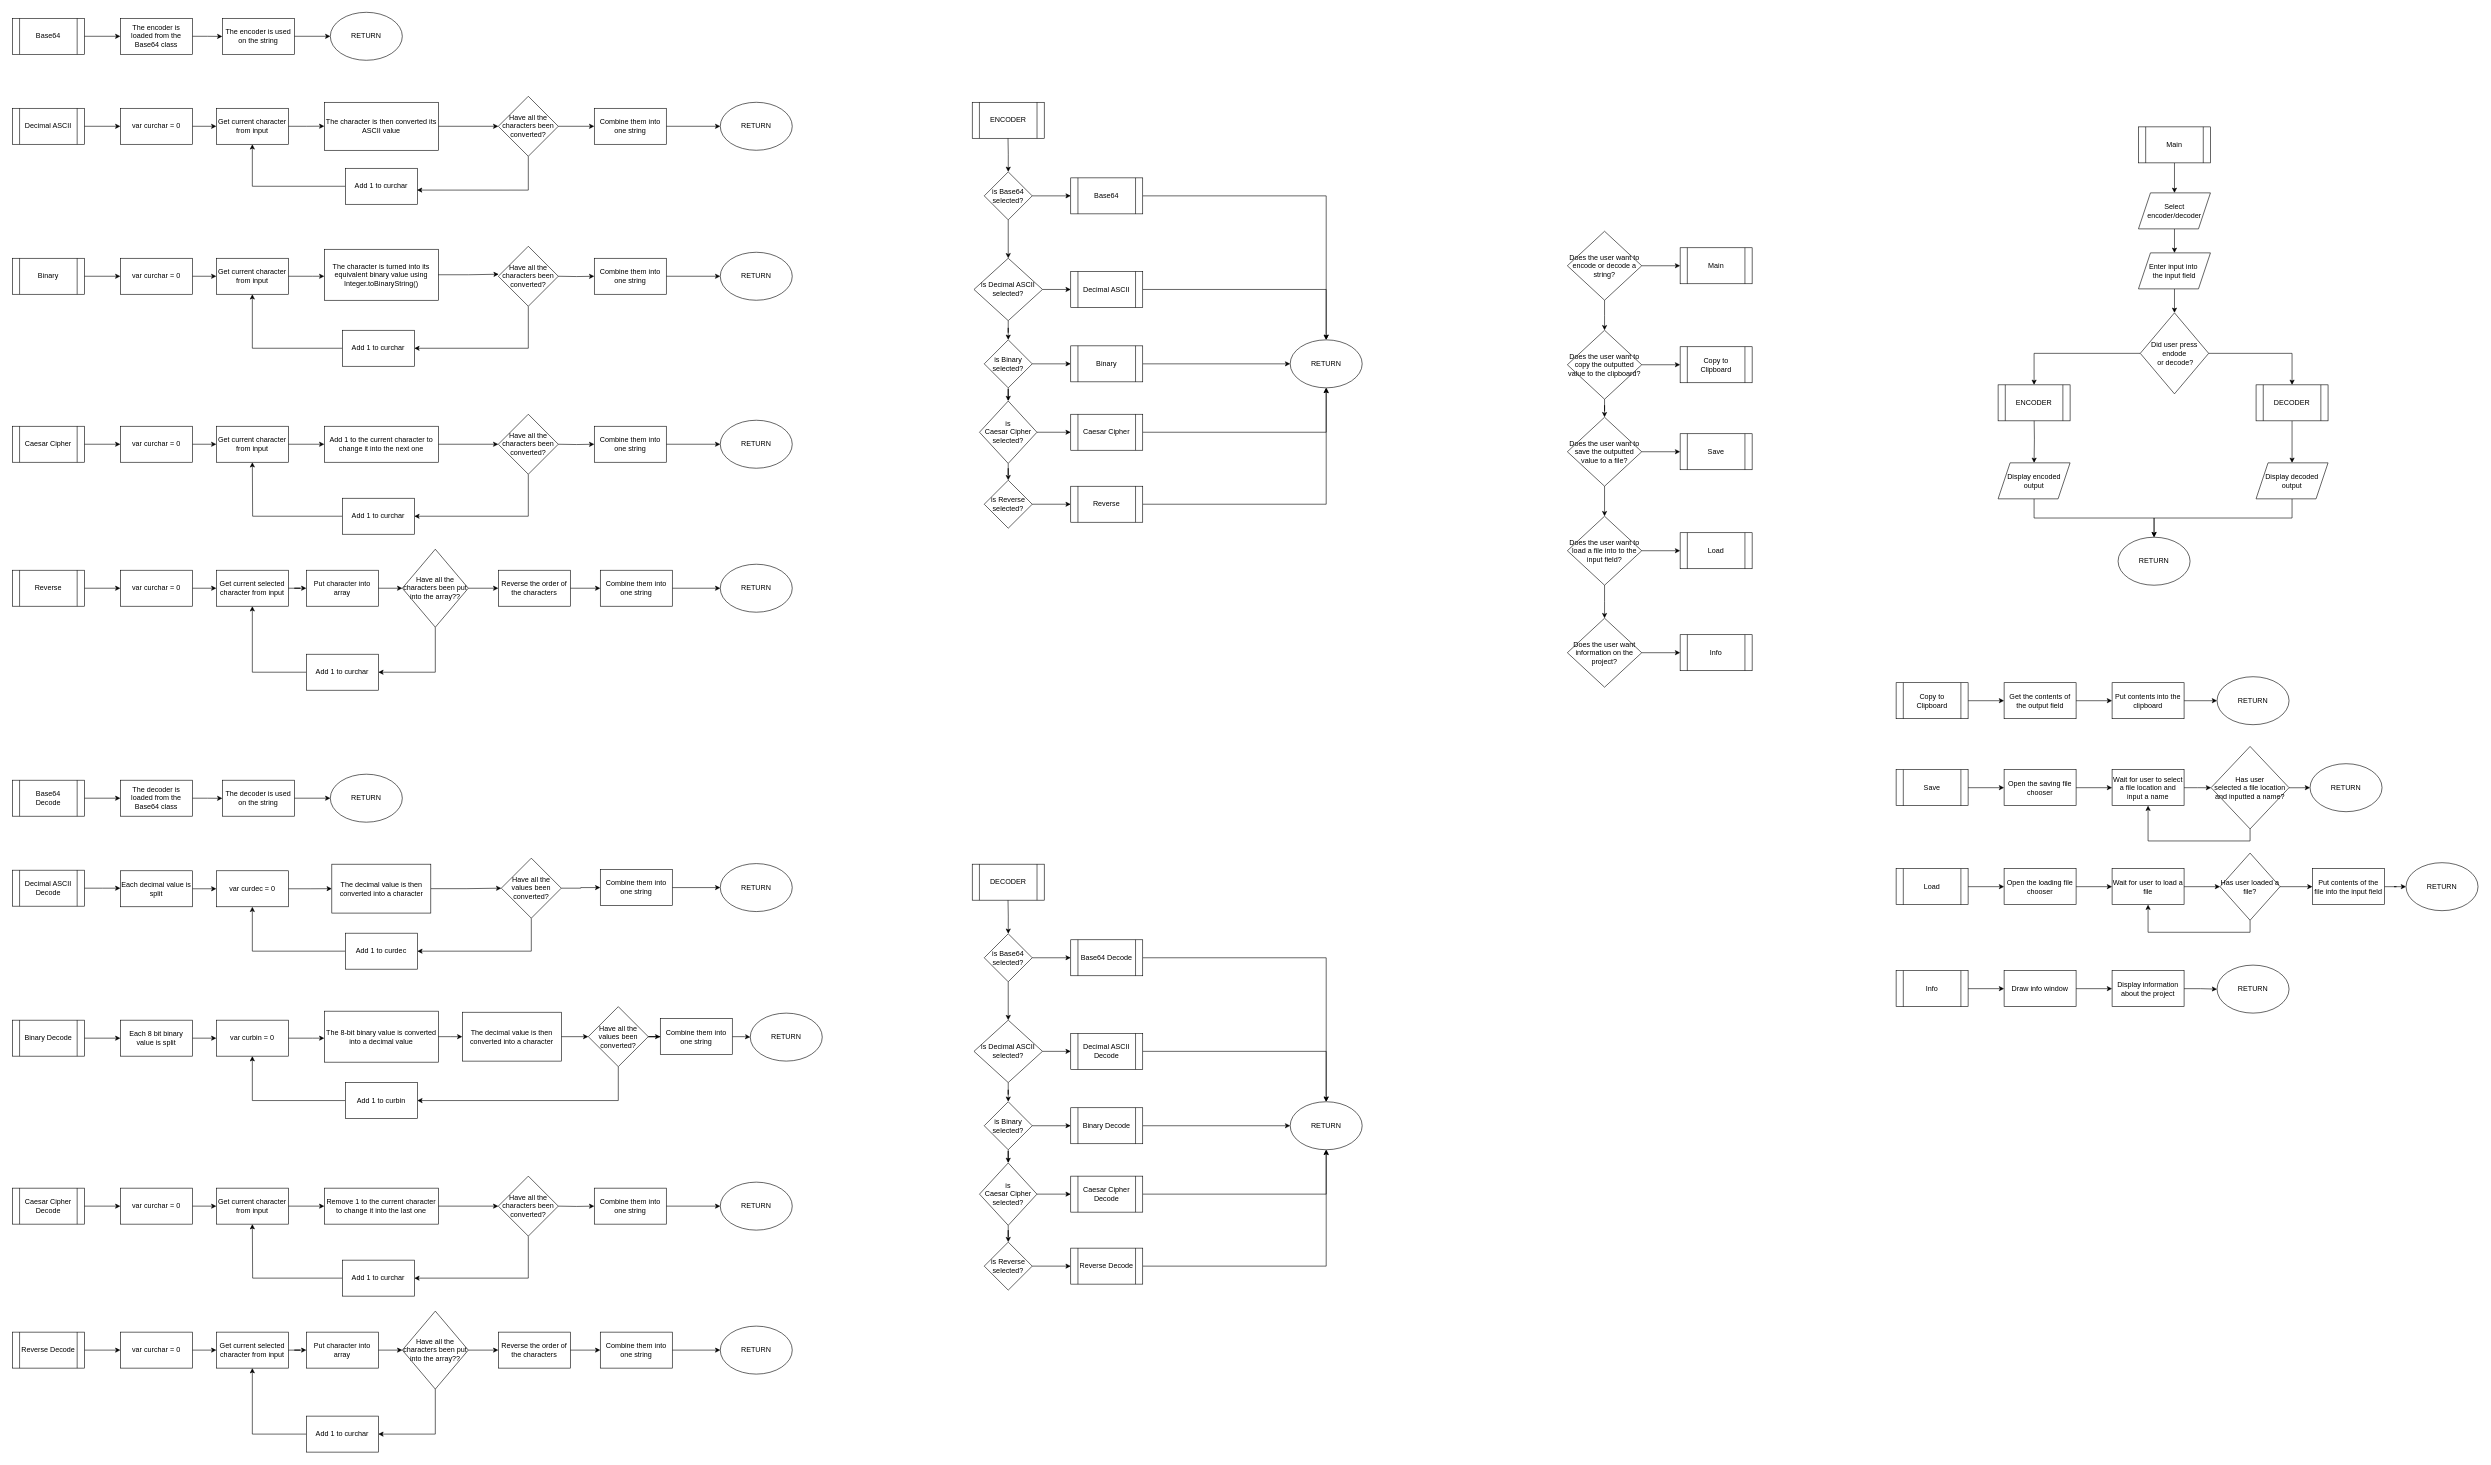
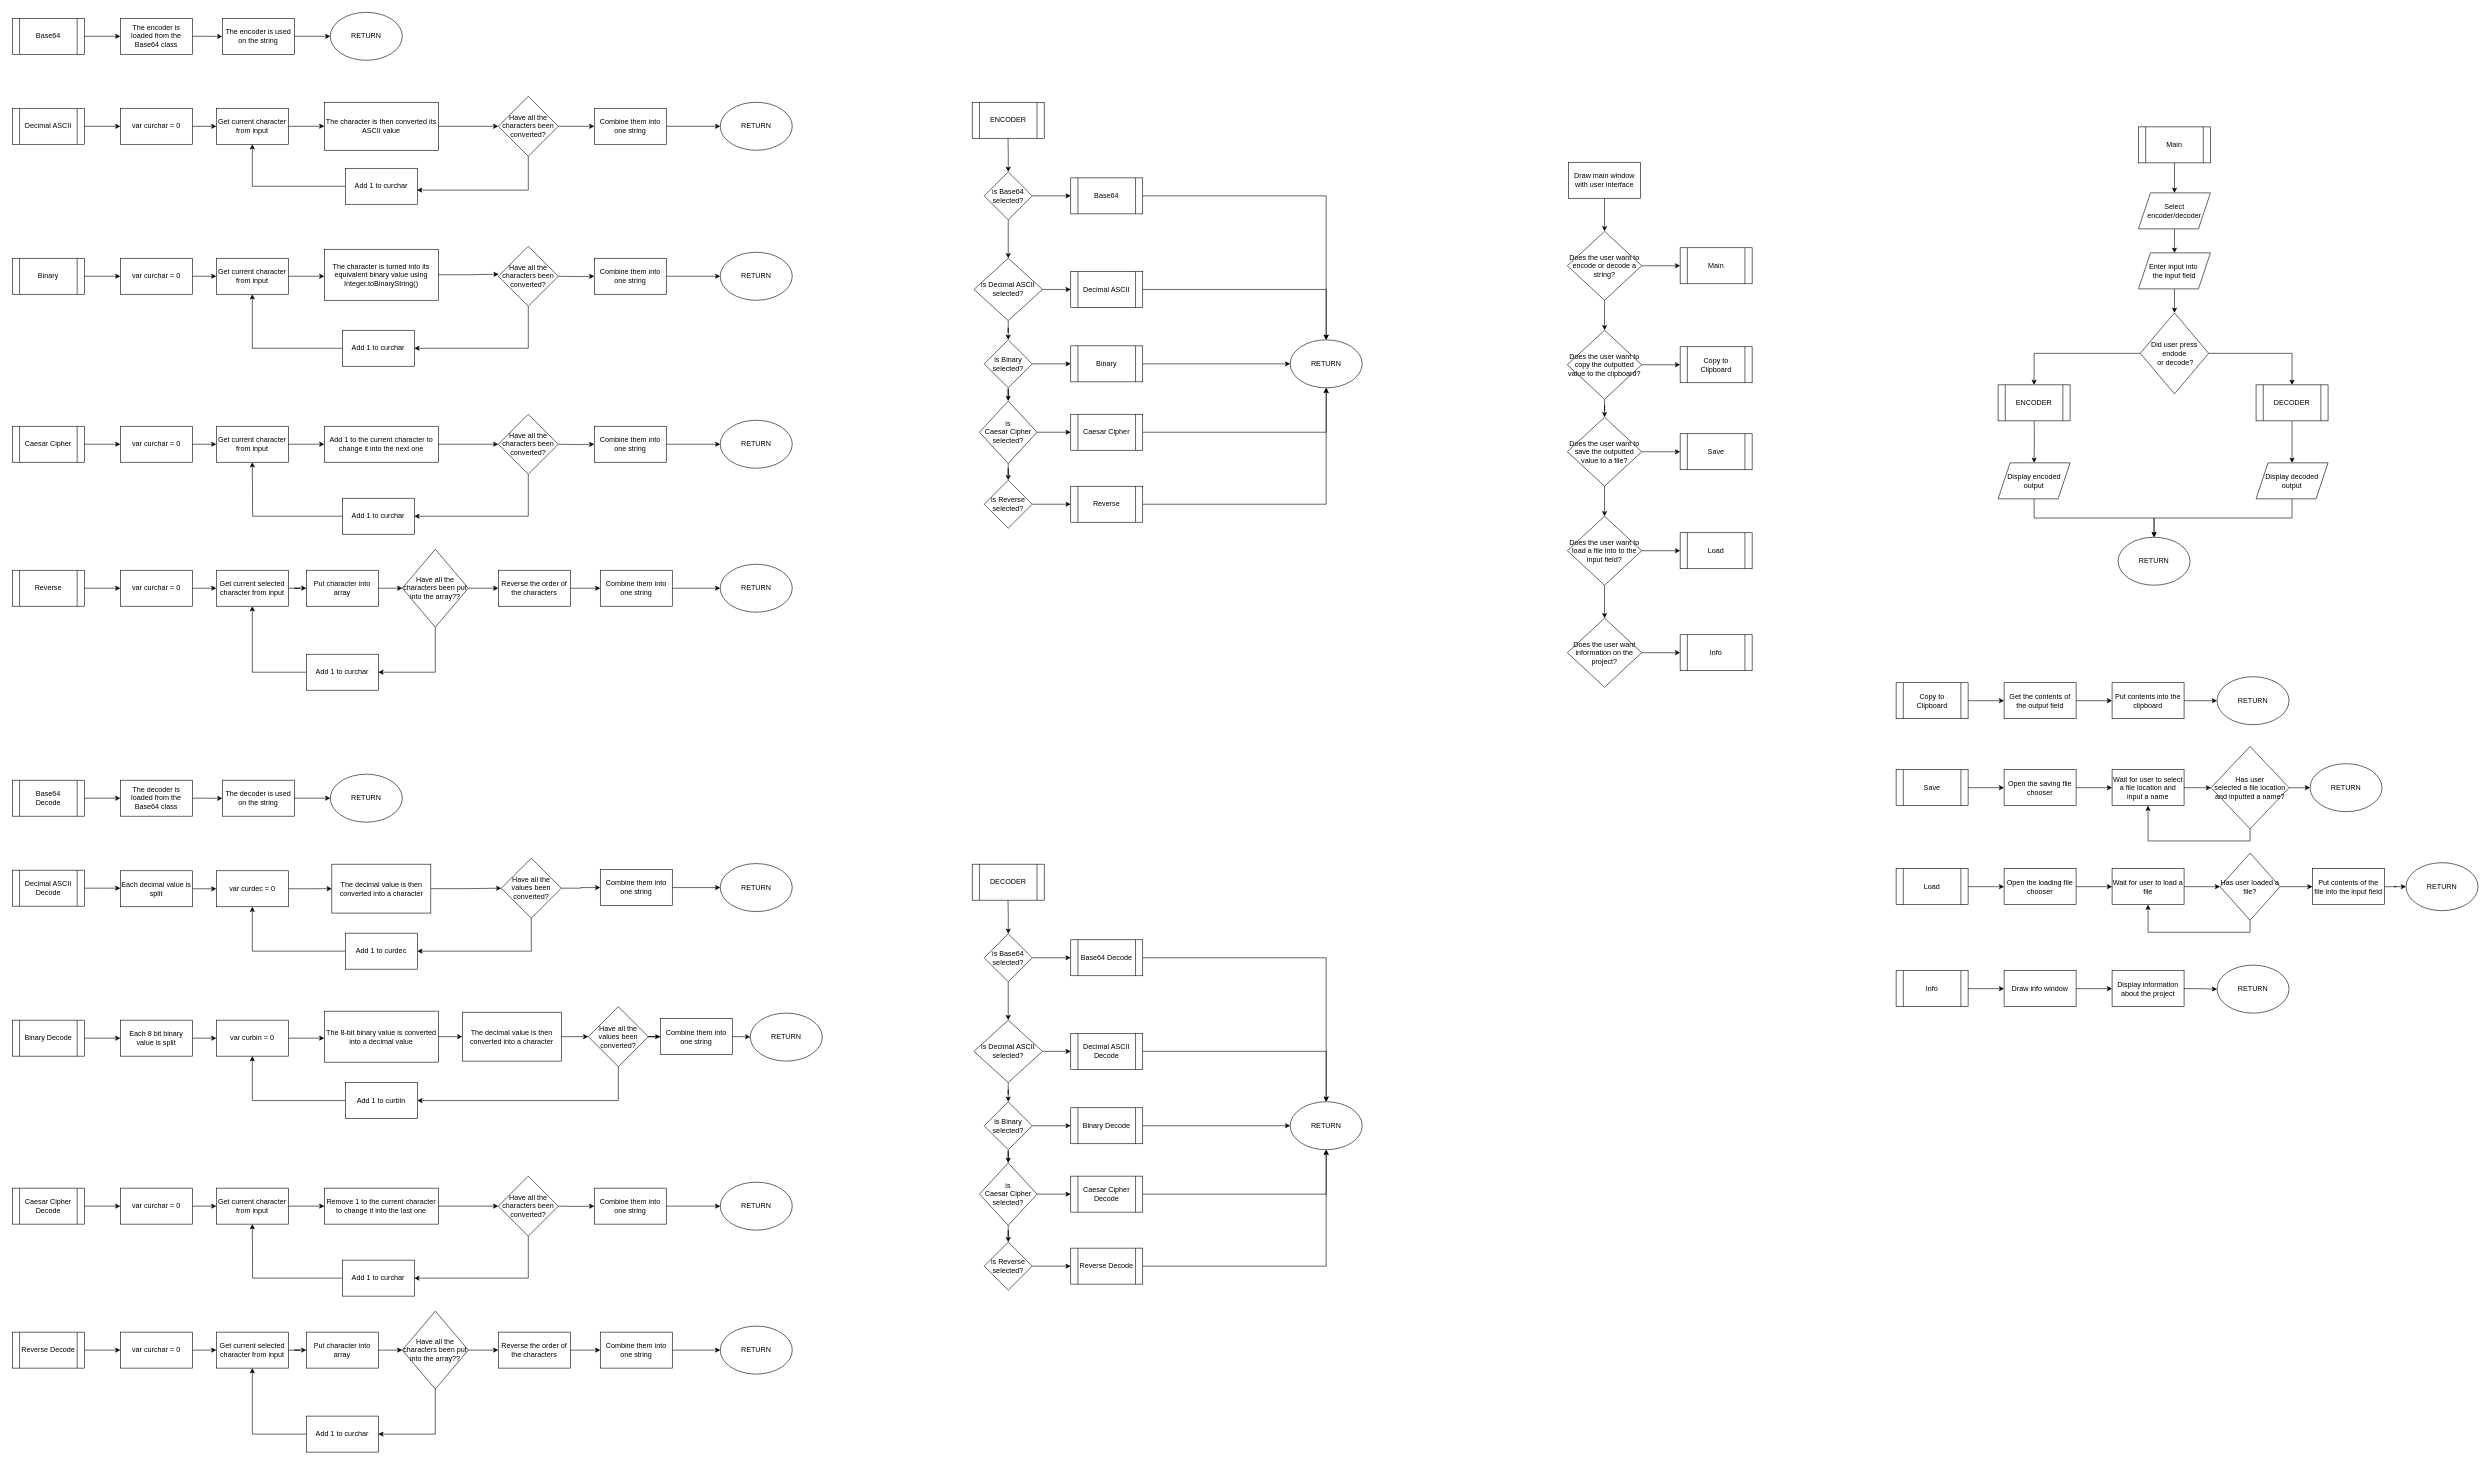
none -> (1605, 180)
none -> (1605, 212)
